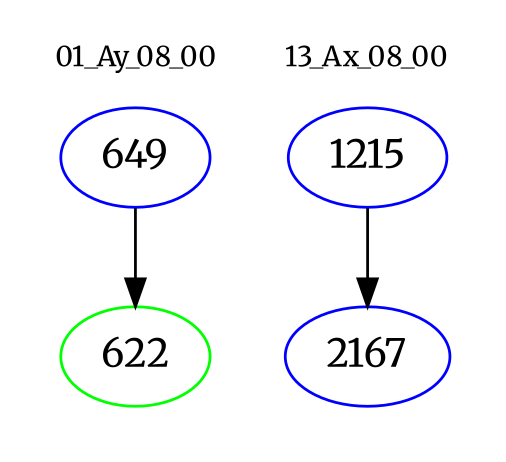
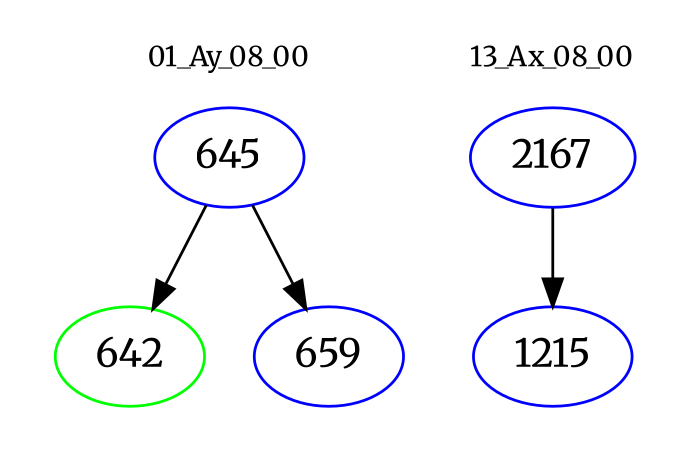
(135, 158) -> (229, 158)
(368, 243) -> (553, 243)
(135, 357) -> (130, 357)
none -> (329, 357)
